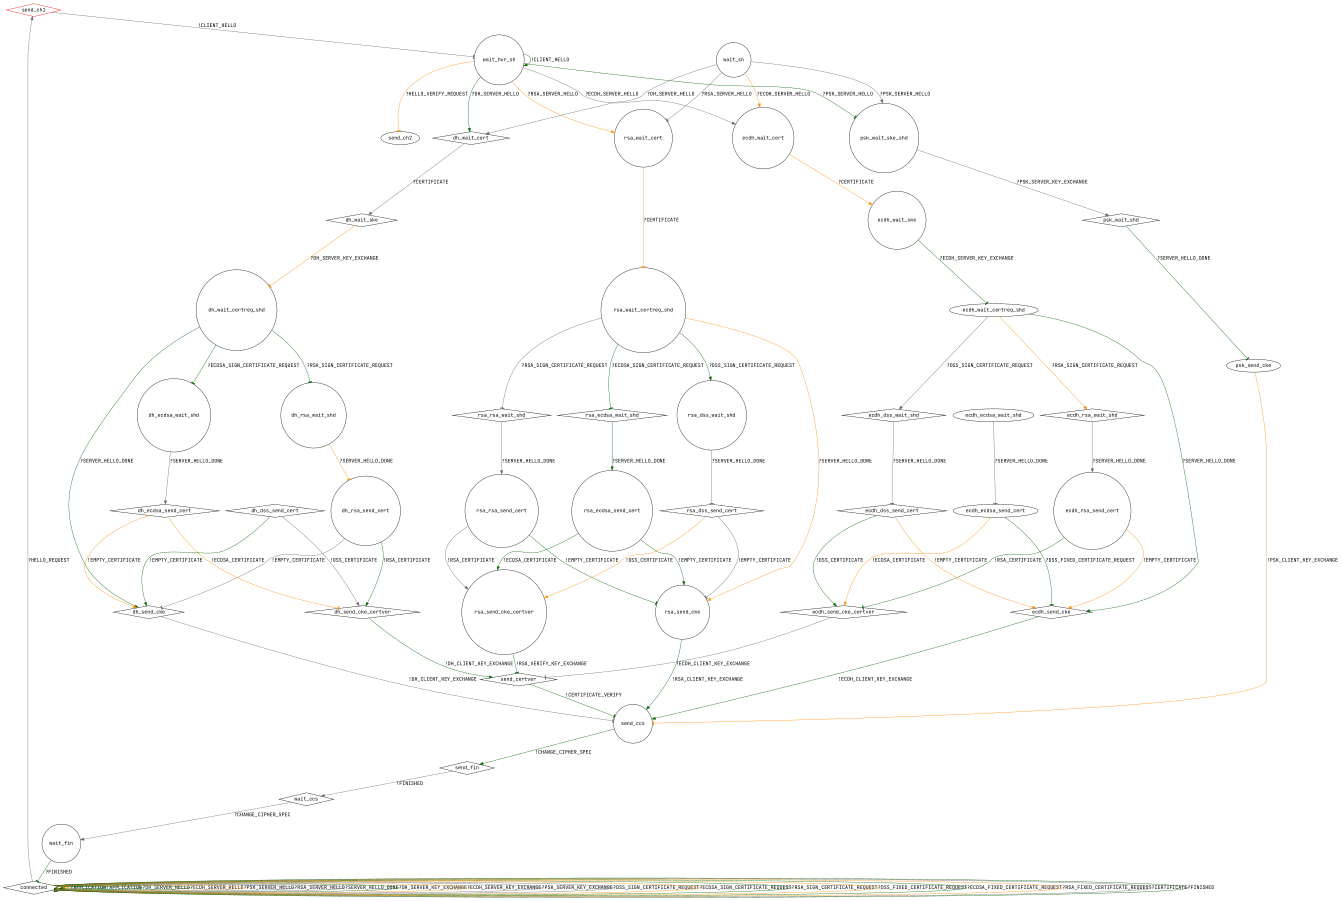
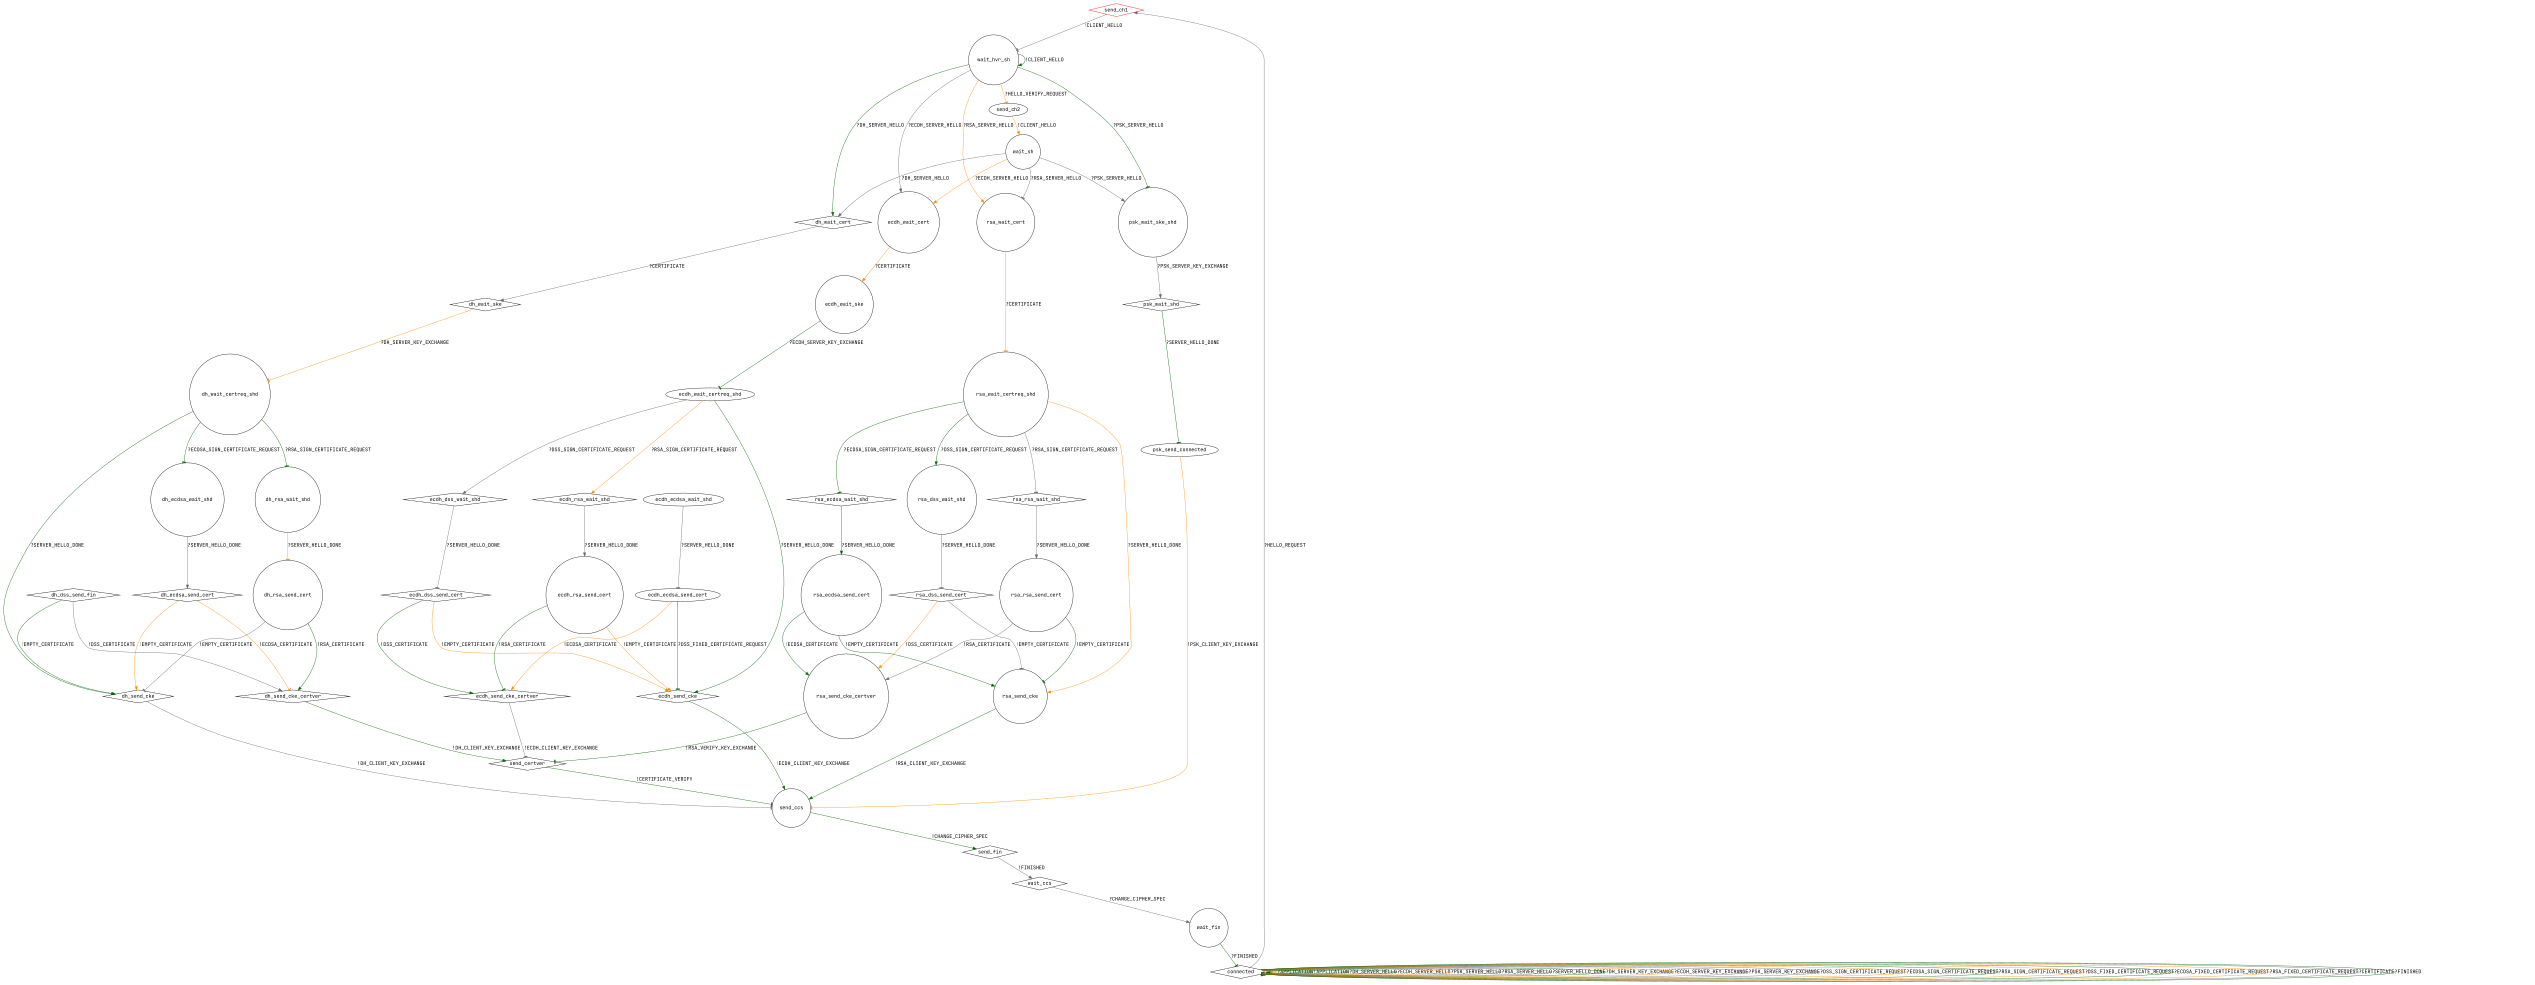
none -> (1016, 124)
(1253, 366) -> (1180, 450)
(275, 511) -> (73, 595)
